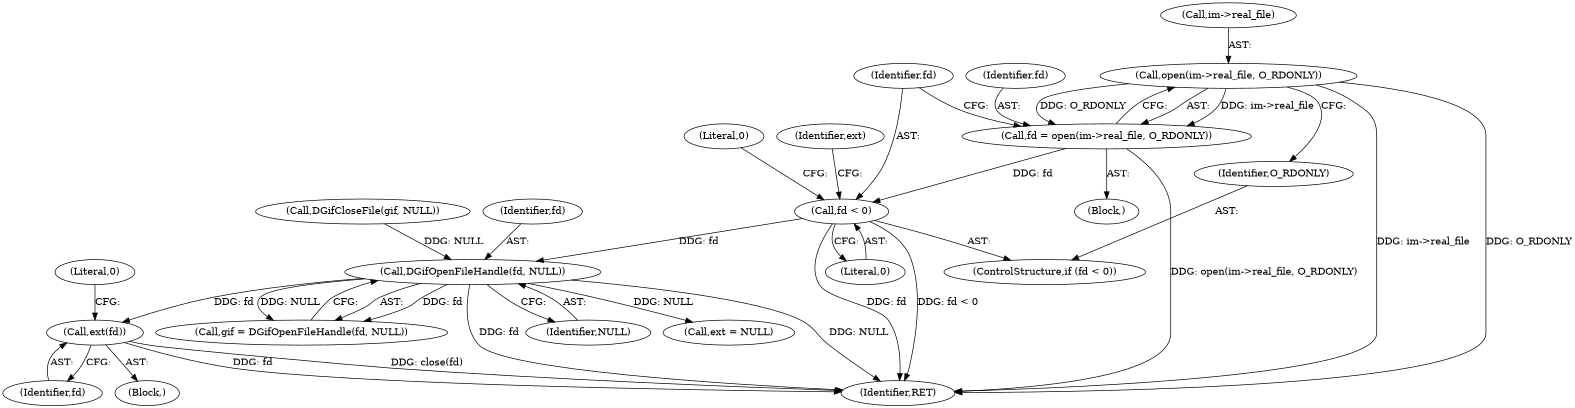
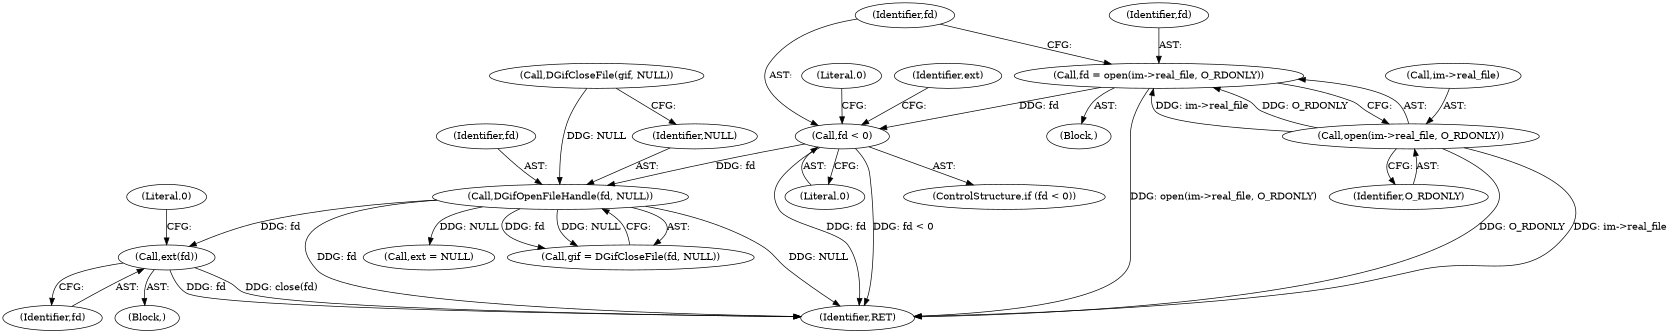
(1163, 222) -> (1417, 170)
(516, 305) -> (643, 104)
(302, 333) -> (631, 257)
